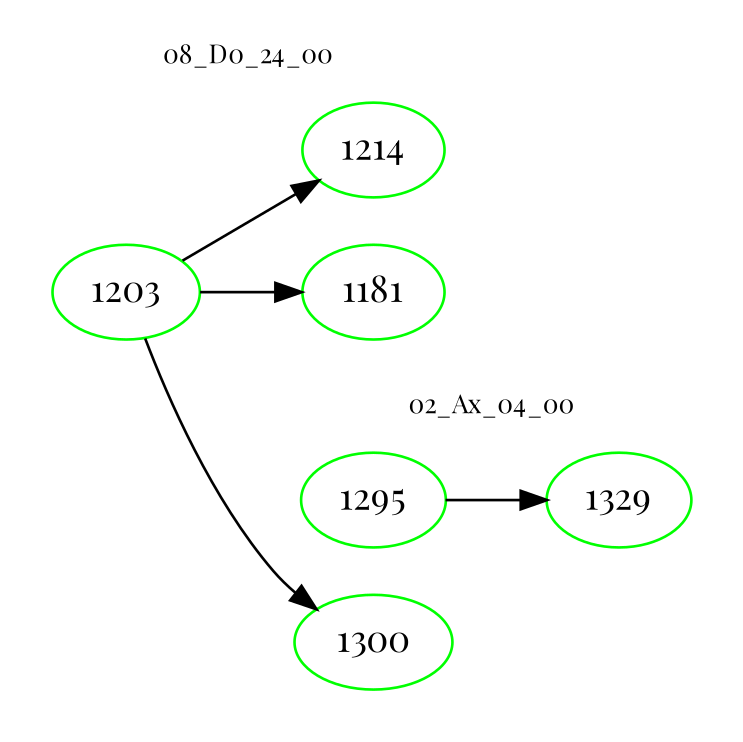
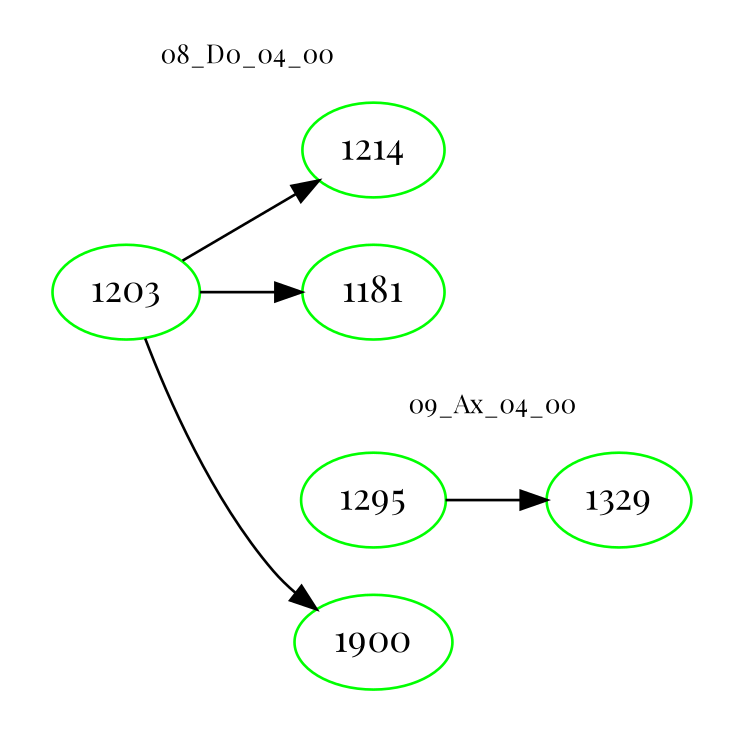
(249, 57) -> (249, 57)
(493, 407) -> (493, 407)
(373, 642) -> (373, 642)
